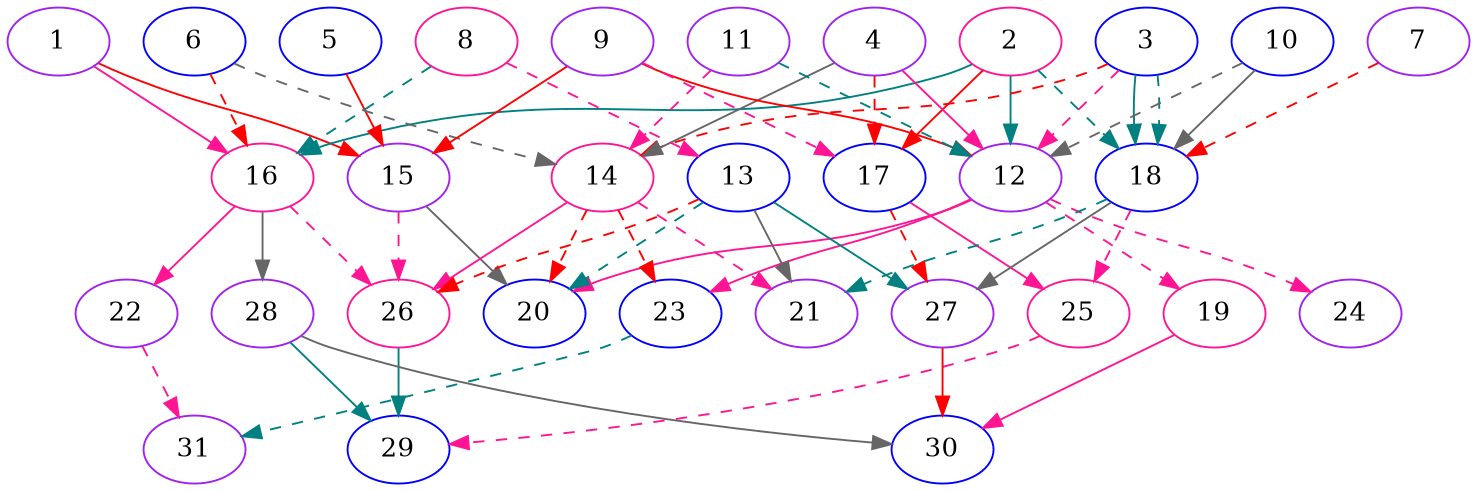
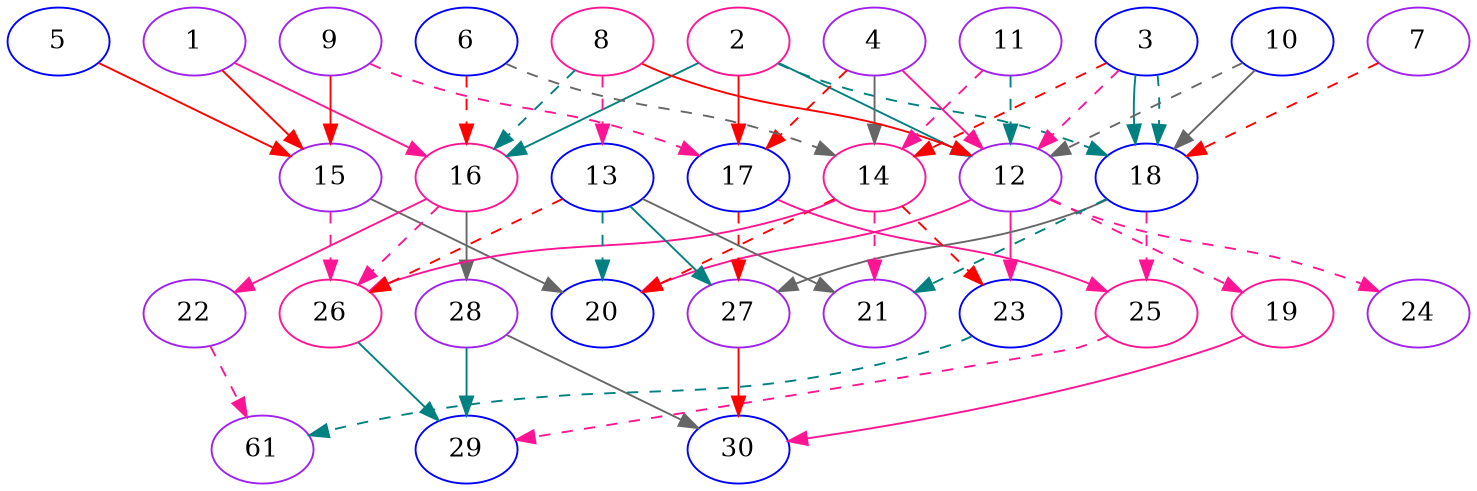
(797, 108) -> (789, 107)
(195, 450) -> (263, 450)
